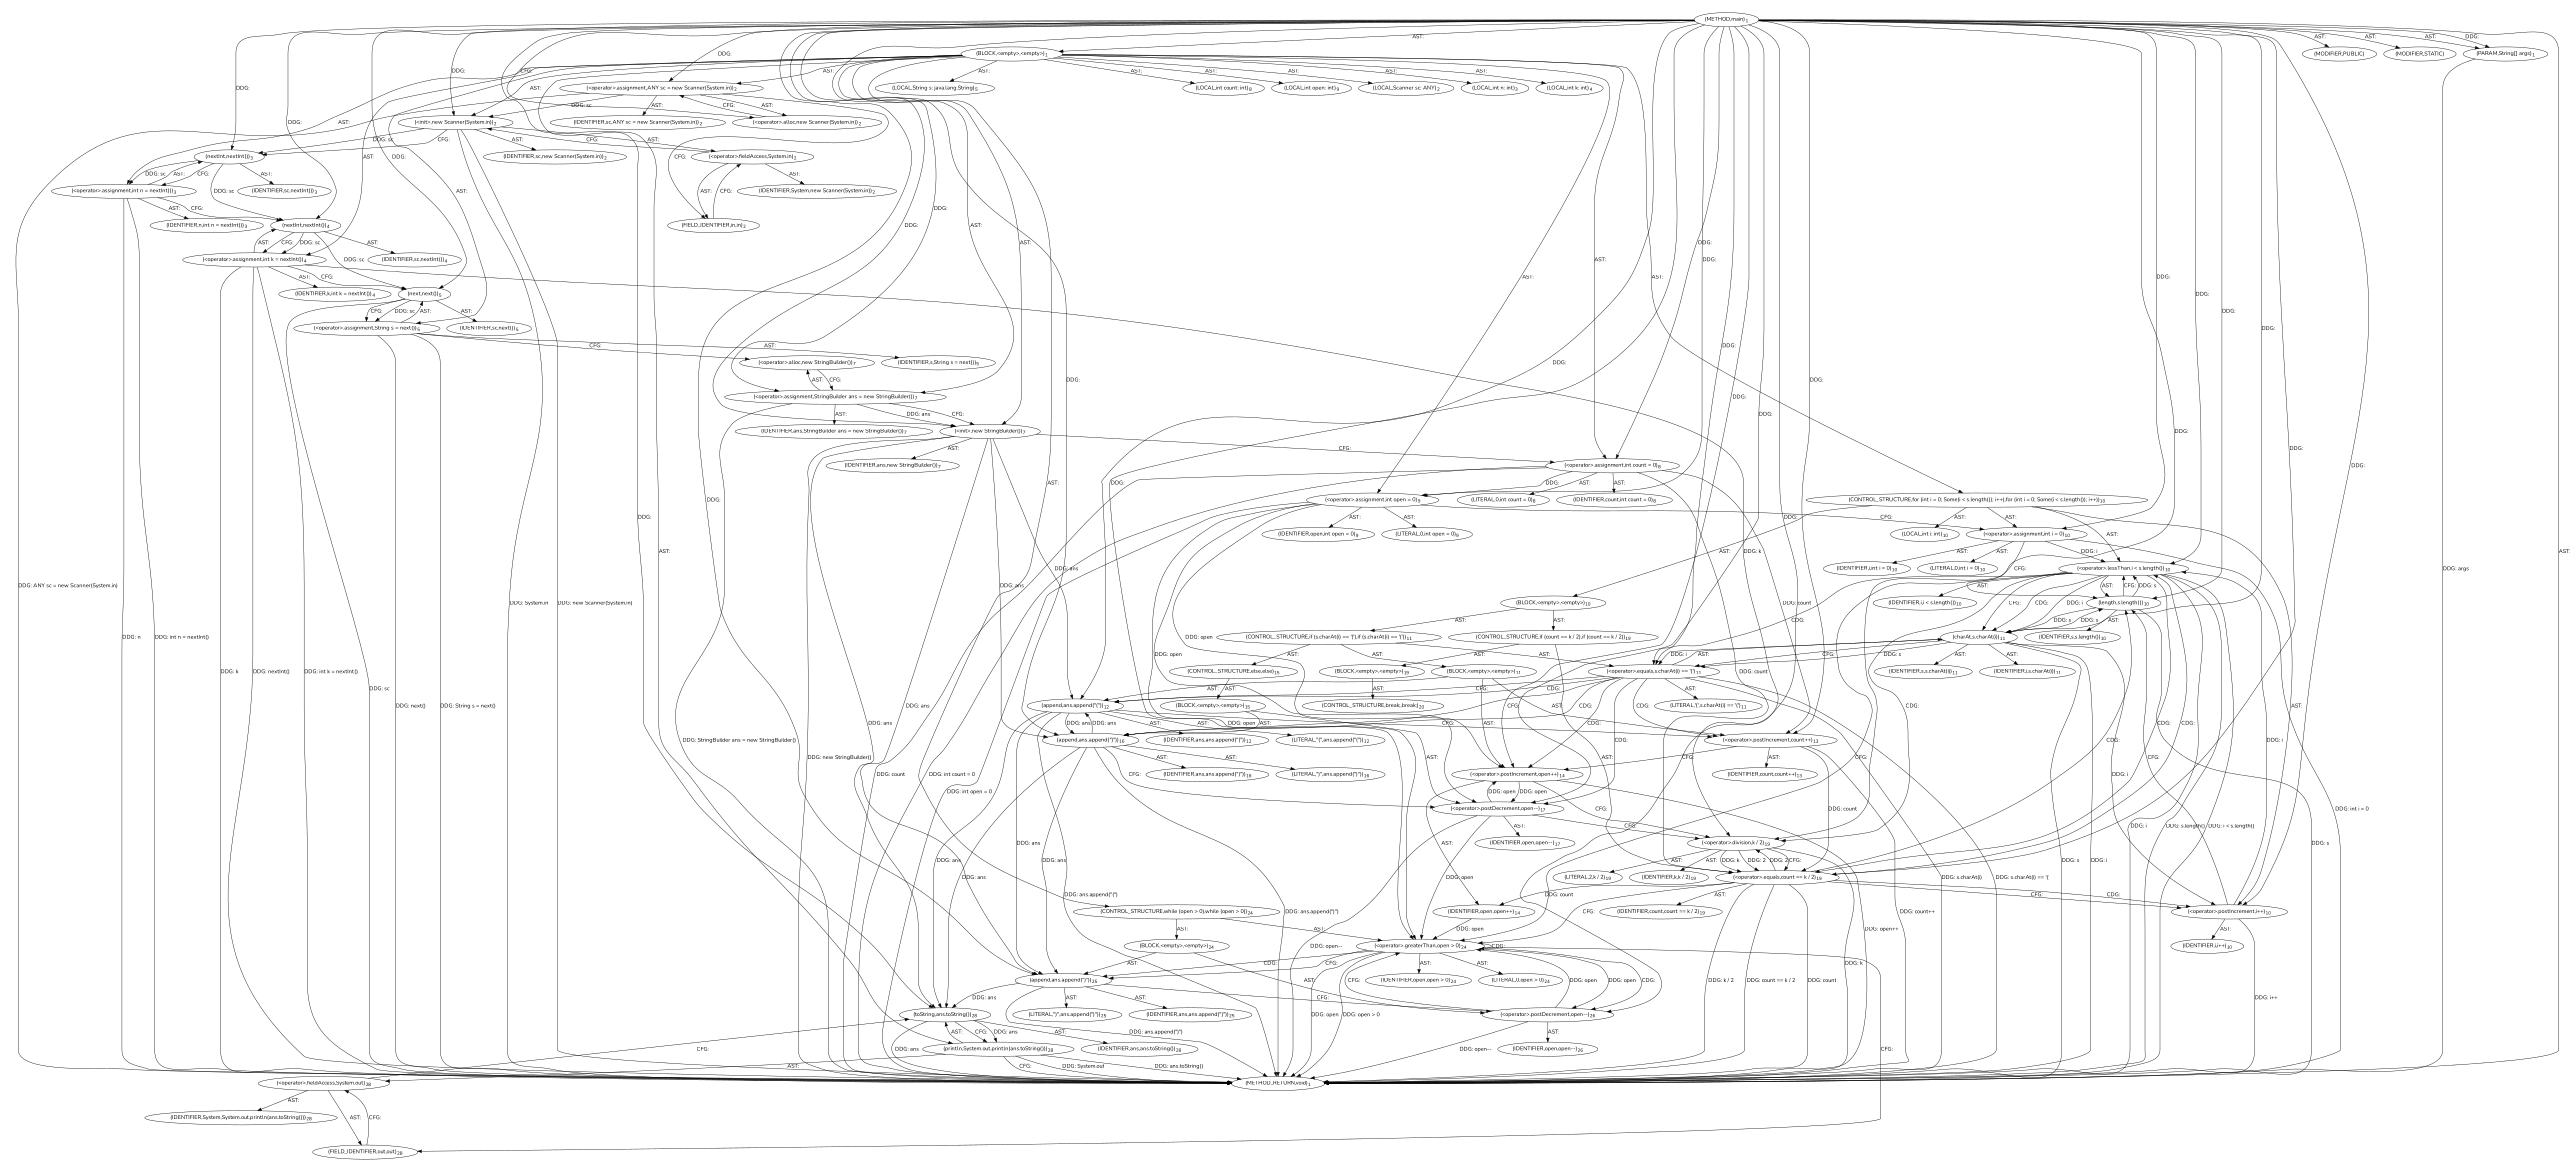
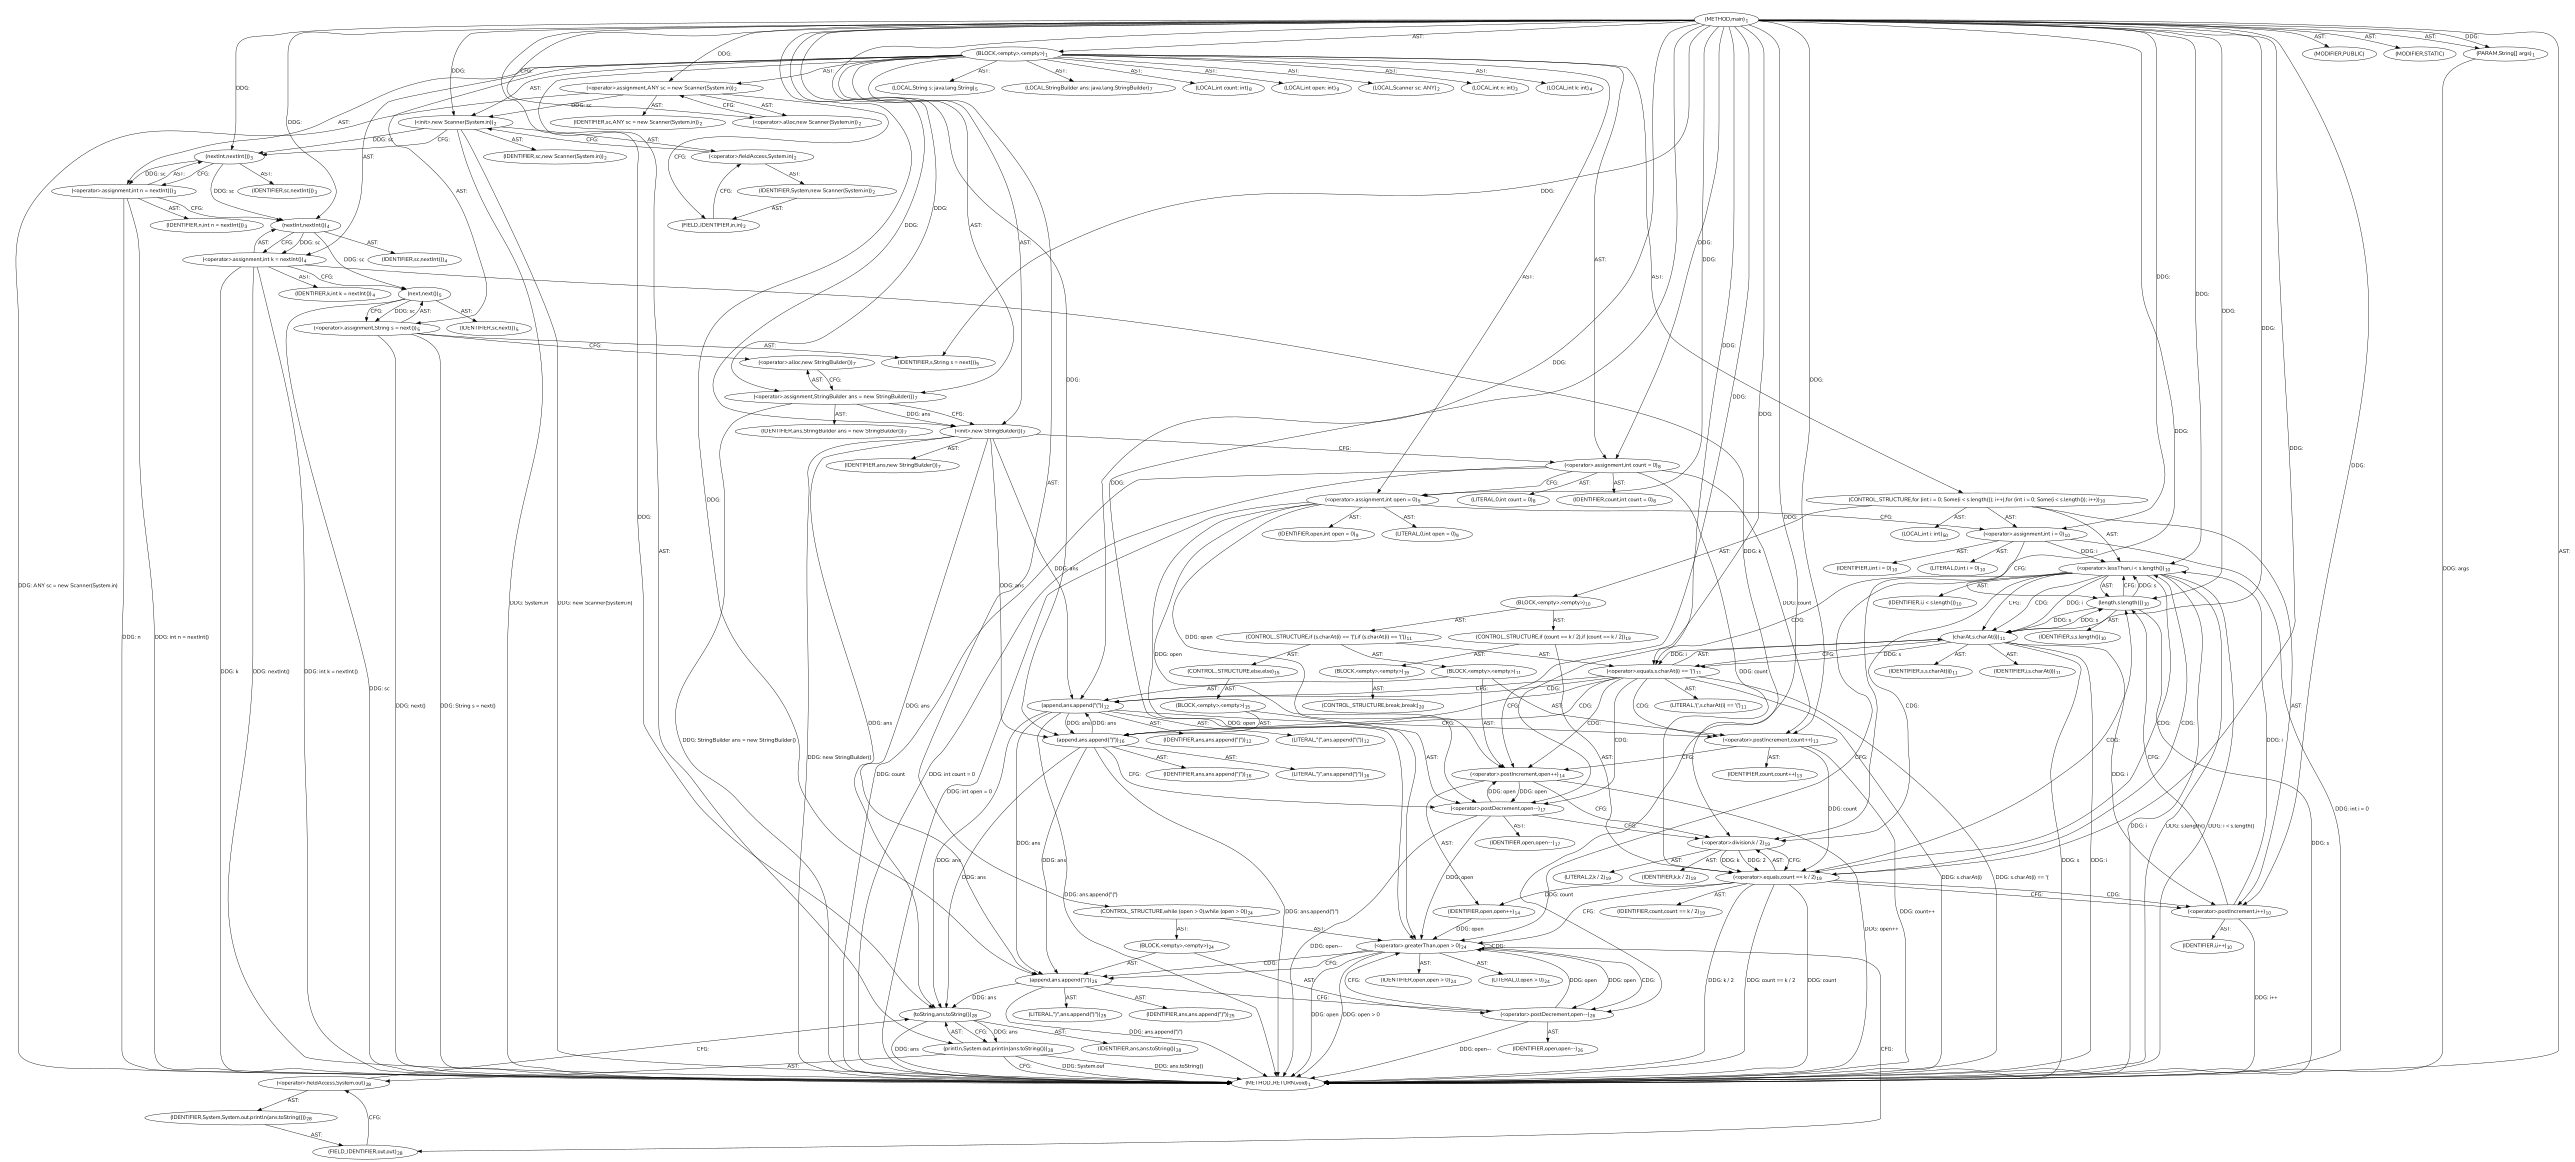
(888, 23) -> (1354, 195)
none -> (1089, 88)
(701, 183) -> (767, 208)
(1553, 483) -> (1553, 483)
(1945, 534) -> (1945, 534)
(1779, 860) -> (1779, 860)
(1801, 1068) -> none
(344, 1116) -> (302, 1135)
